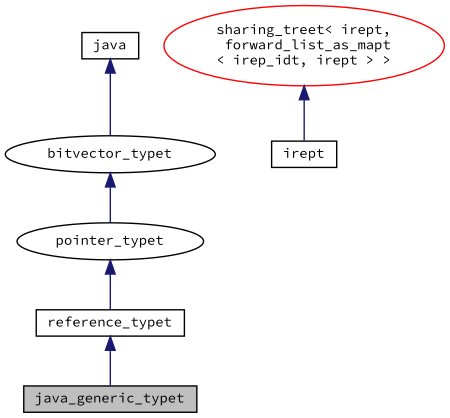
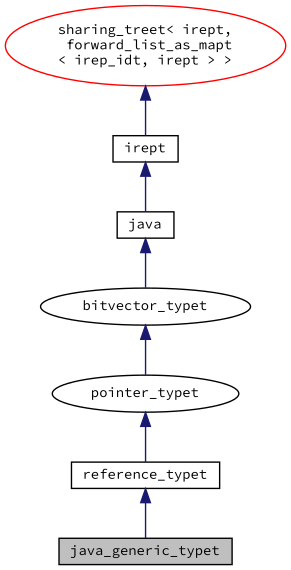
none -> (146, 194)
